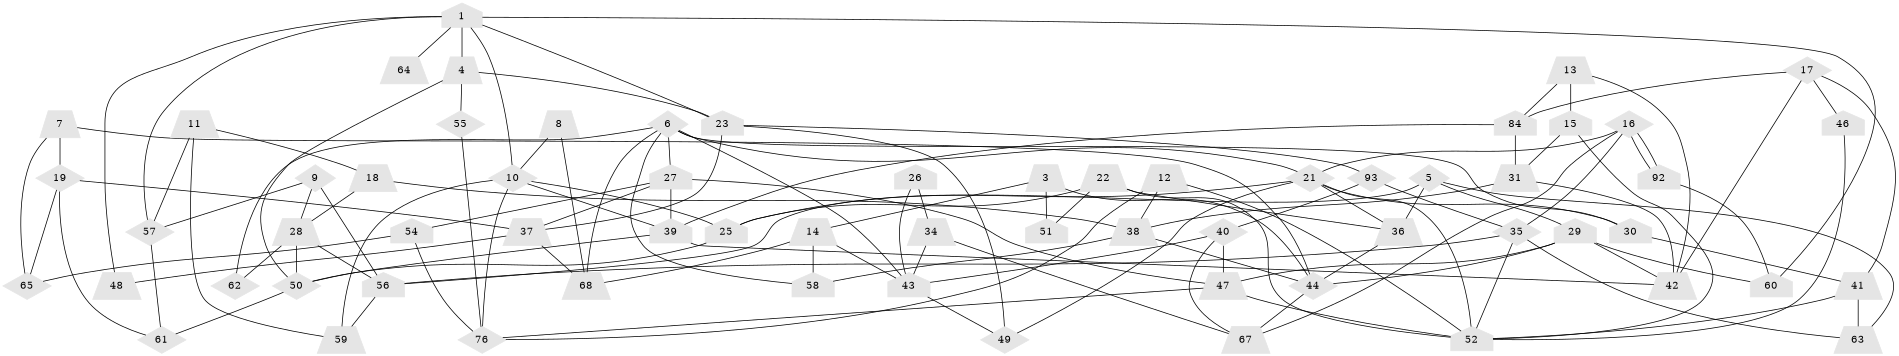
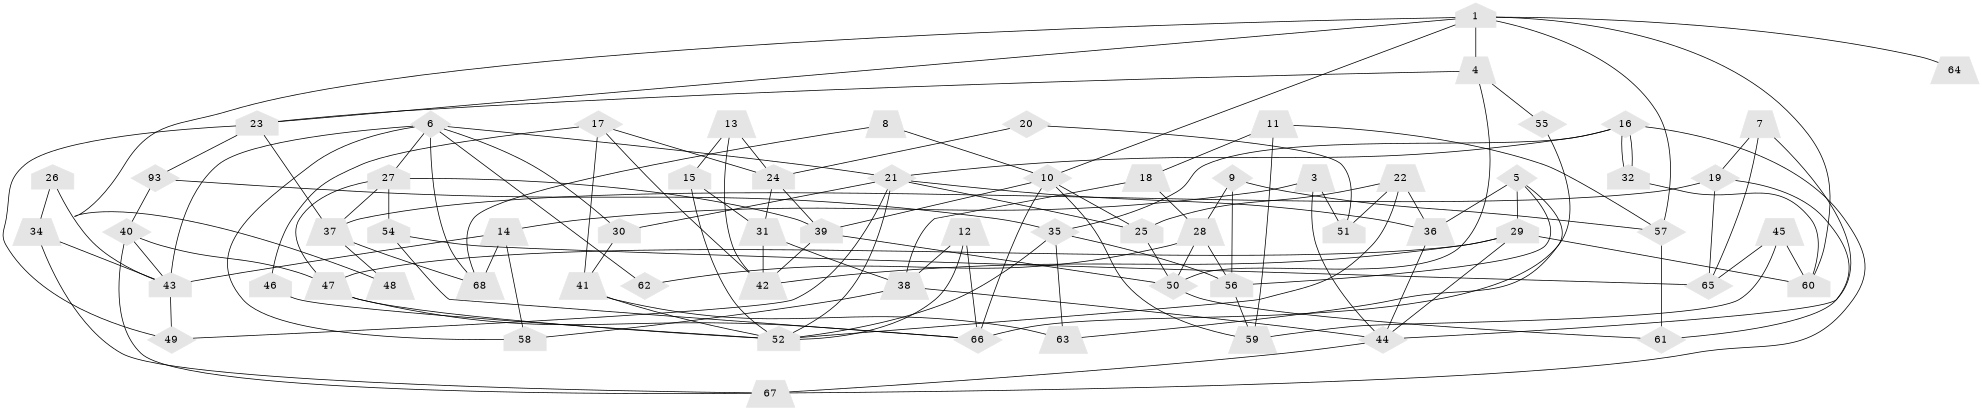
none -> (1027, 124)
(1515, 124) -> (774, 178)
(1659, 178) -> (1629, 178)
none -> (1780, 232)
(482, 340) -> (978, 340)
